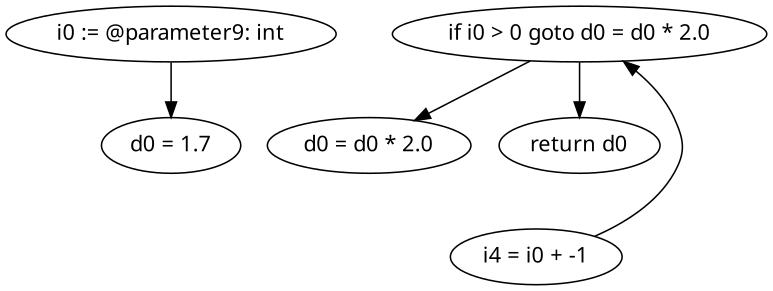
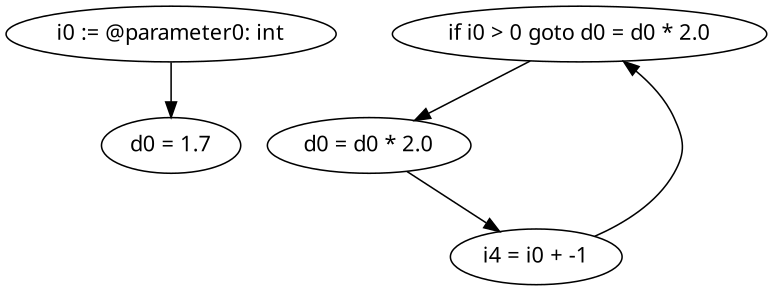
(171, 34) -> (171, 34)
(580, 145) -> none
none -> (447, 197)
